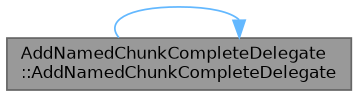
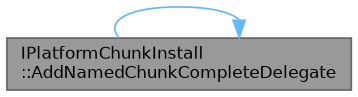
(179, 64) -> (179, 64)
